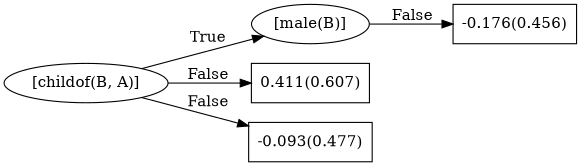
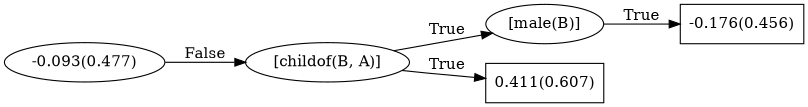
(413, 16) -> (642, 16)
(208, 75) -> (447, 65)
(190, 110) -> (200, 62)
(310, 142) -> (85, 62)
